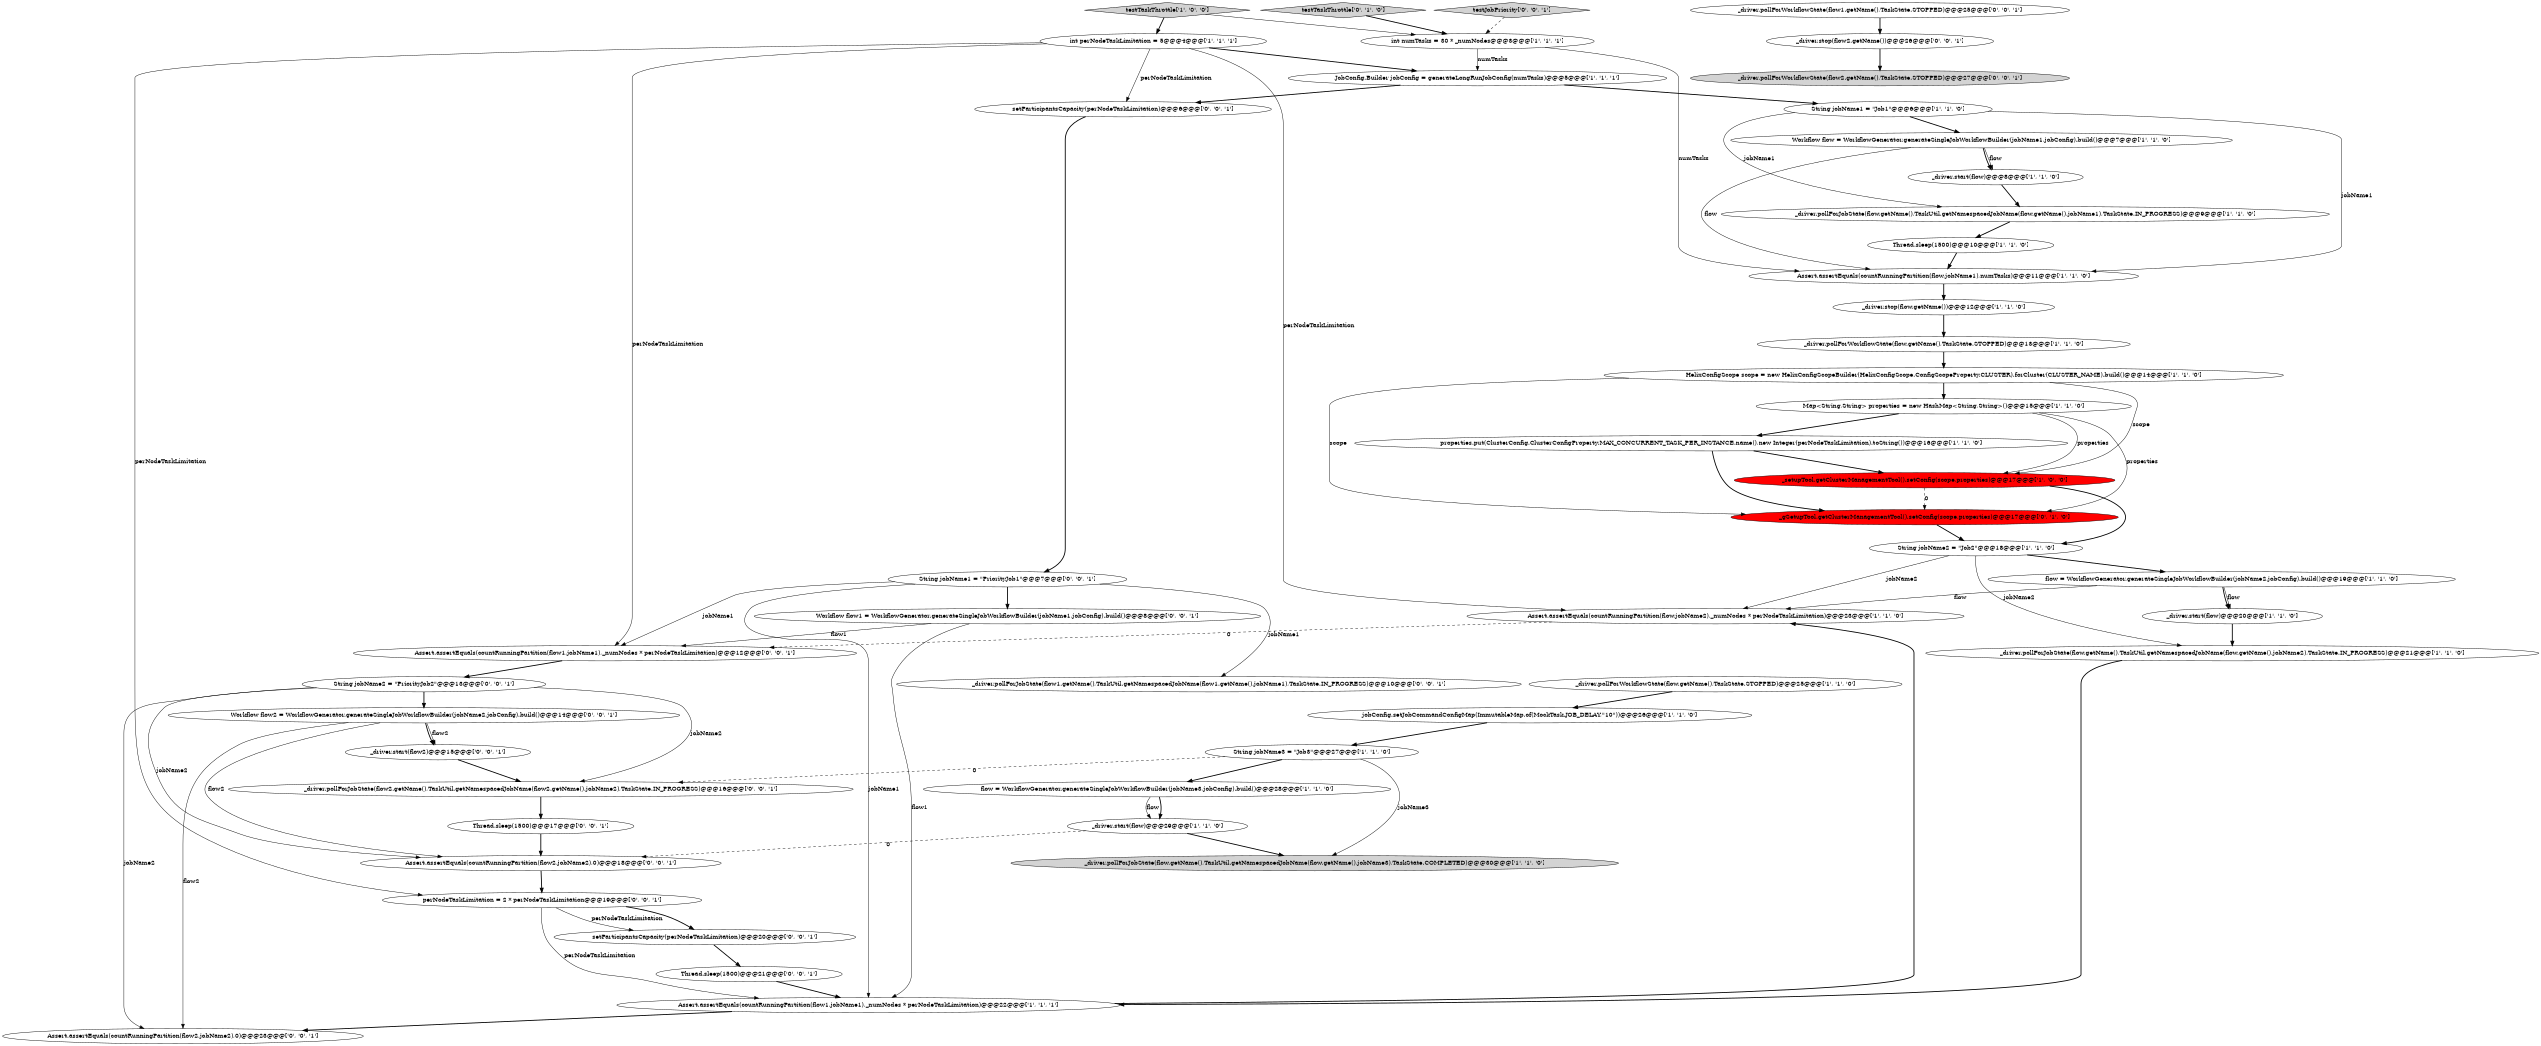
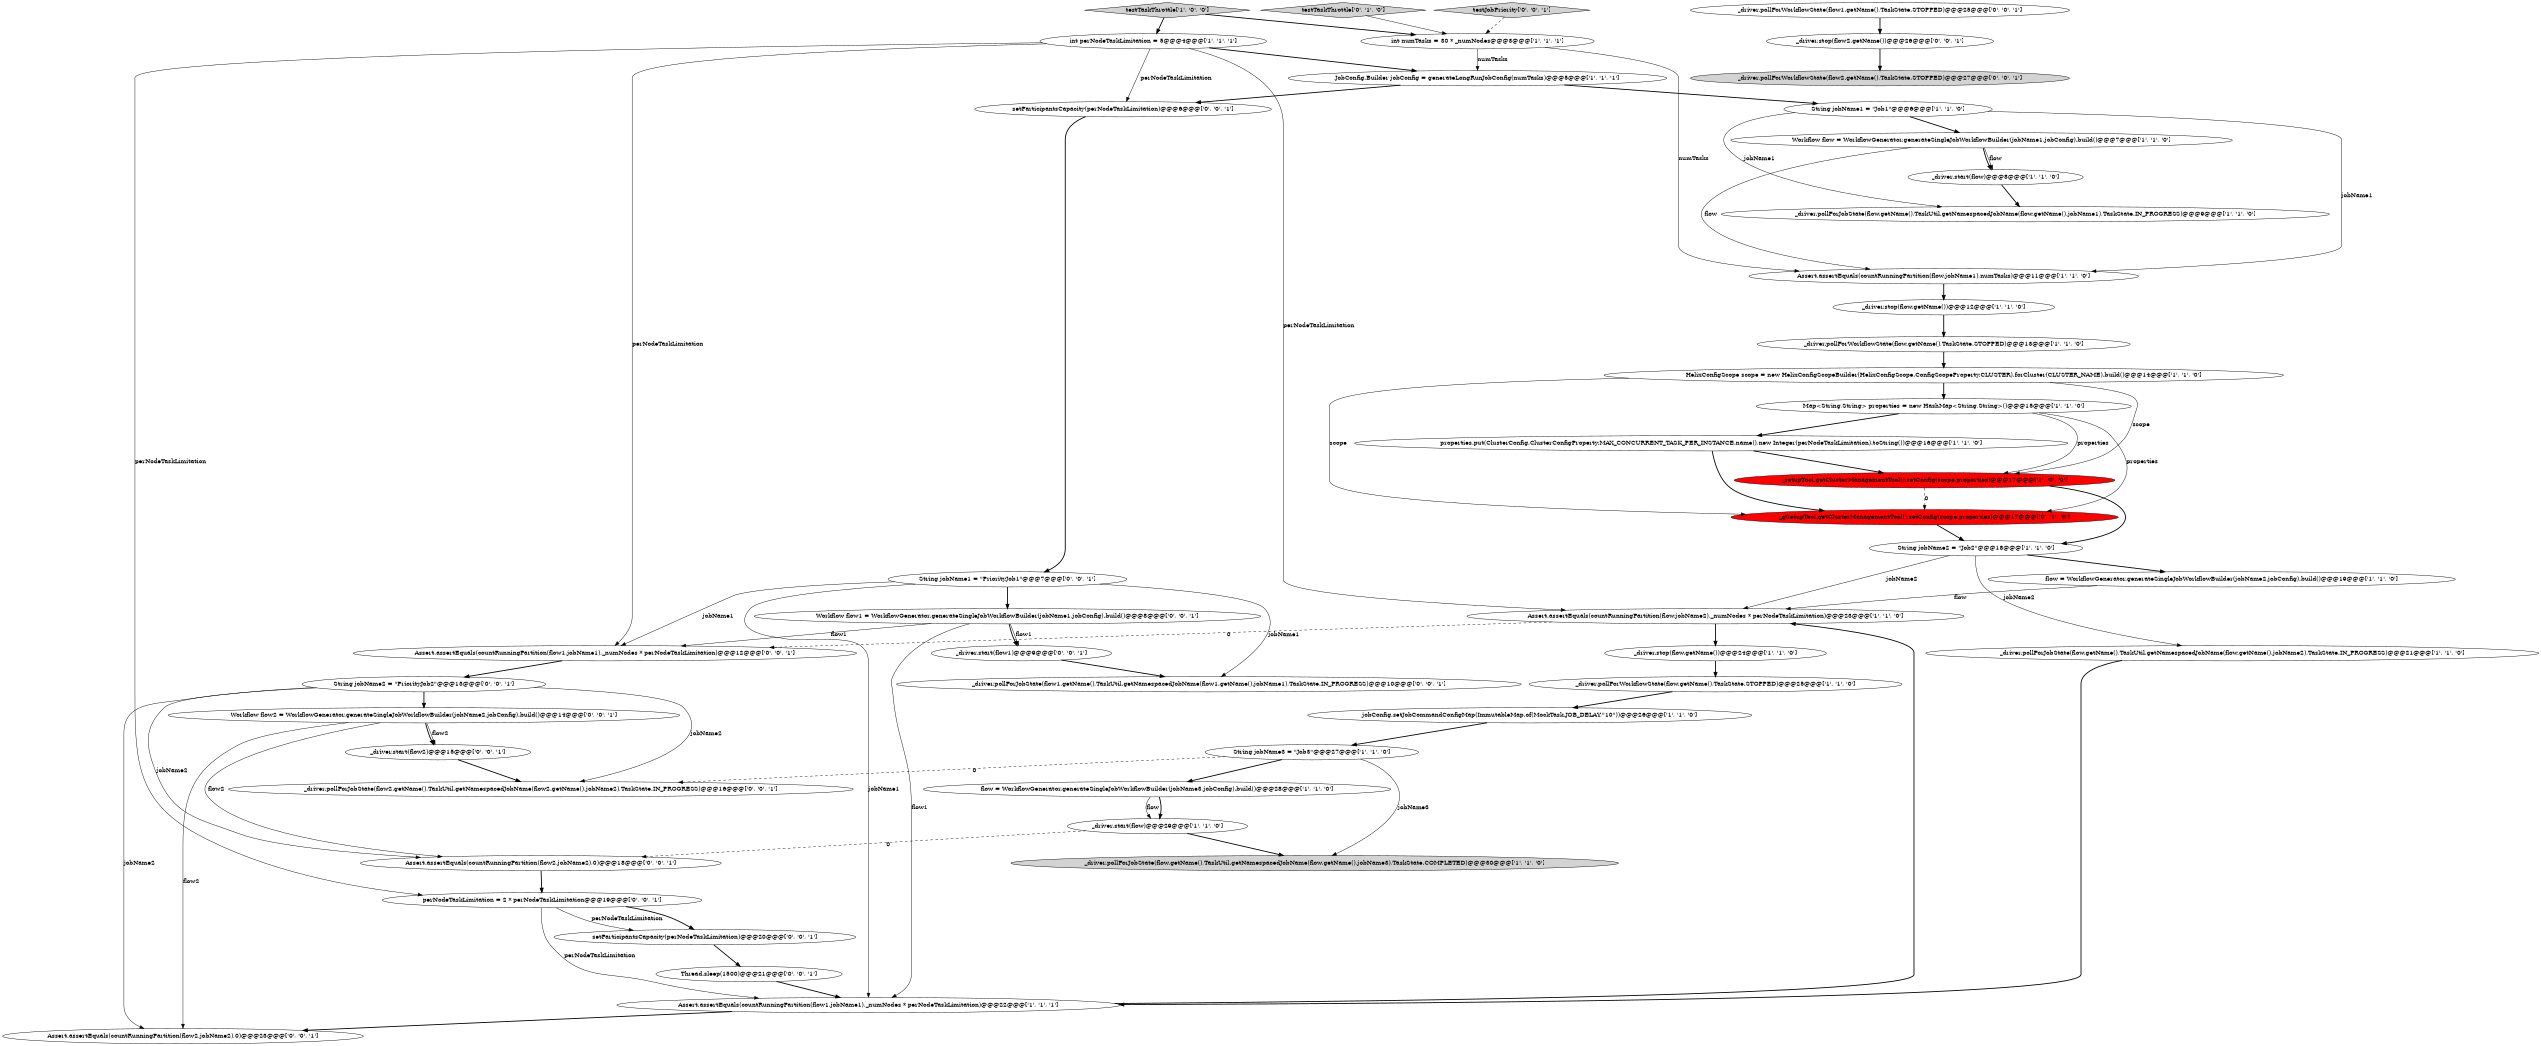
(1308, 24) -> (1308, 24)
(1404, 24) -> (1404, 24)
(1961, 245) -> none
(2232, 616) -> none
none -> (1021, 653)
none -> (1716, 653)
(541, 826) -> none
